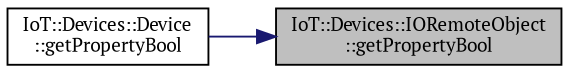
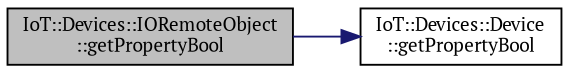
(233, 37) -> (317, 37)
